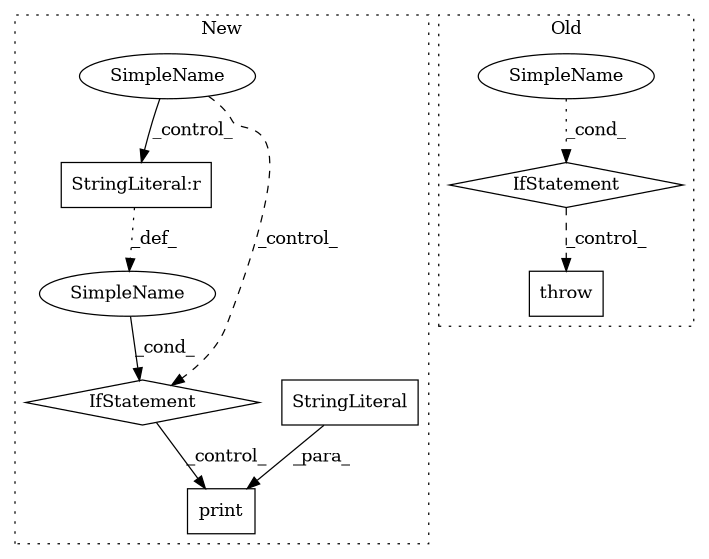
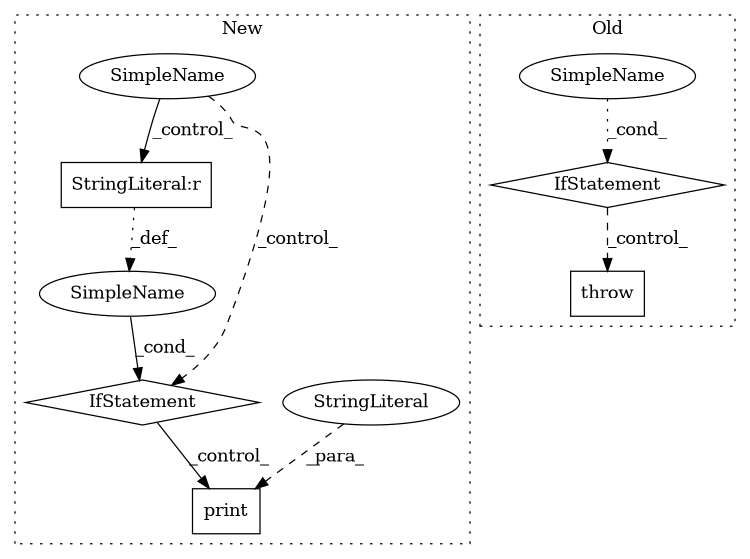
(350, 402) -> (371, 402)
(291, 453) -> (305, 453)
